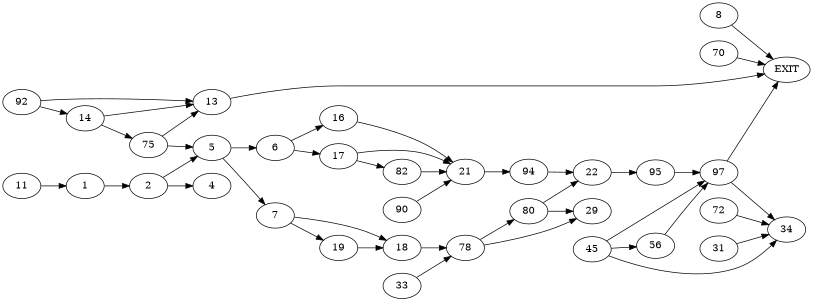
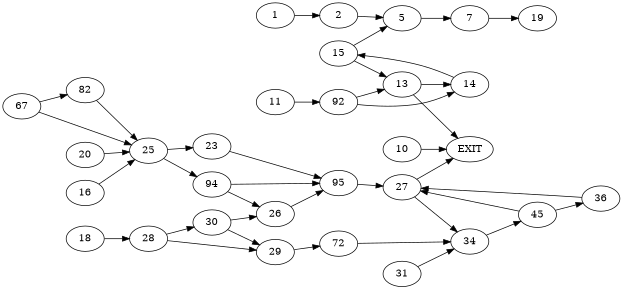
(719, 15) -> none
(719, 54) -> (402, 149)
(145, 111) -> (432, 84)
(149, 145) -> (339, 54)
none -> (212, 146)
(275, 148) -> none
(339, 156) -> (22, 106)
(465, 172) -> (149, 151)
(592, 173) -> (275, 214)
(719, 173) -> (402, 187)
none -> (272, 184)
(50, 186) -> (304, 102)
(212, 186) -> none
(402, 210) -> (85, 155)
(529, 211) -> (212, 223)
(338, 224) -> none
(656, 246) -> (601, 199)
none -> (304, 248)
(367, 248) -> none
(465, 248) -> (149, 239)
(693, 274) -> (500, 229)
(402, 286) -> none
